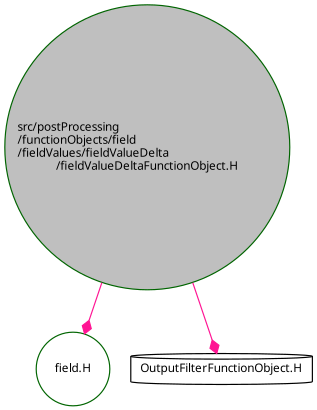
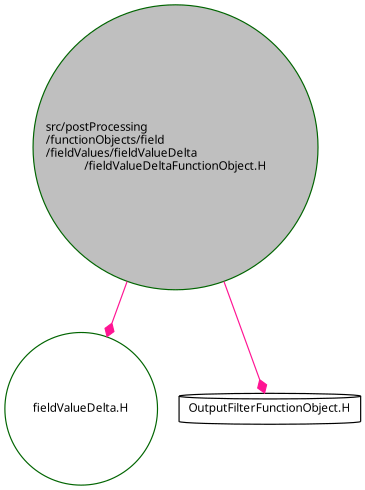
(73, 369) -> (81, 409)
